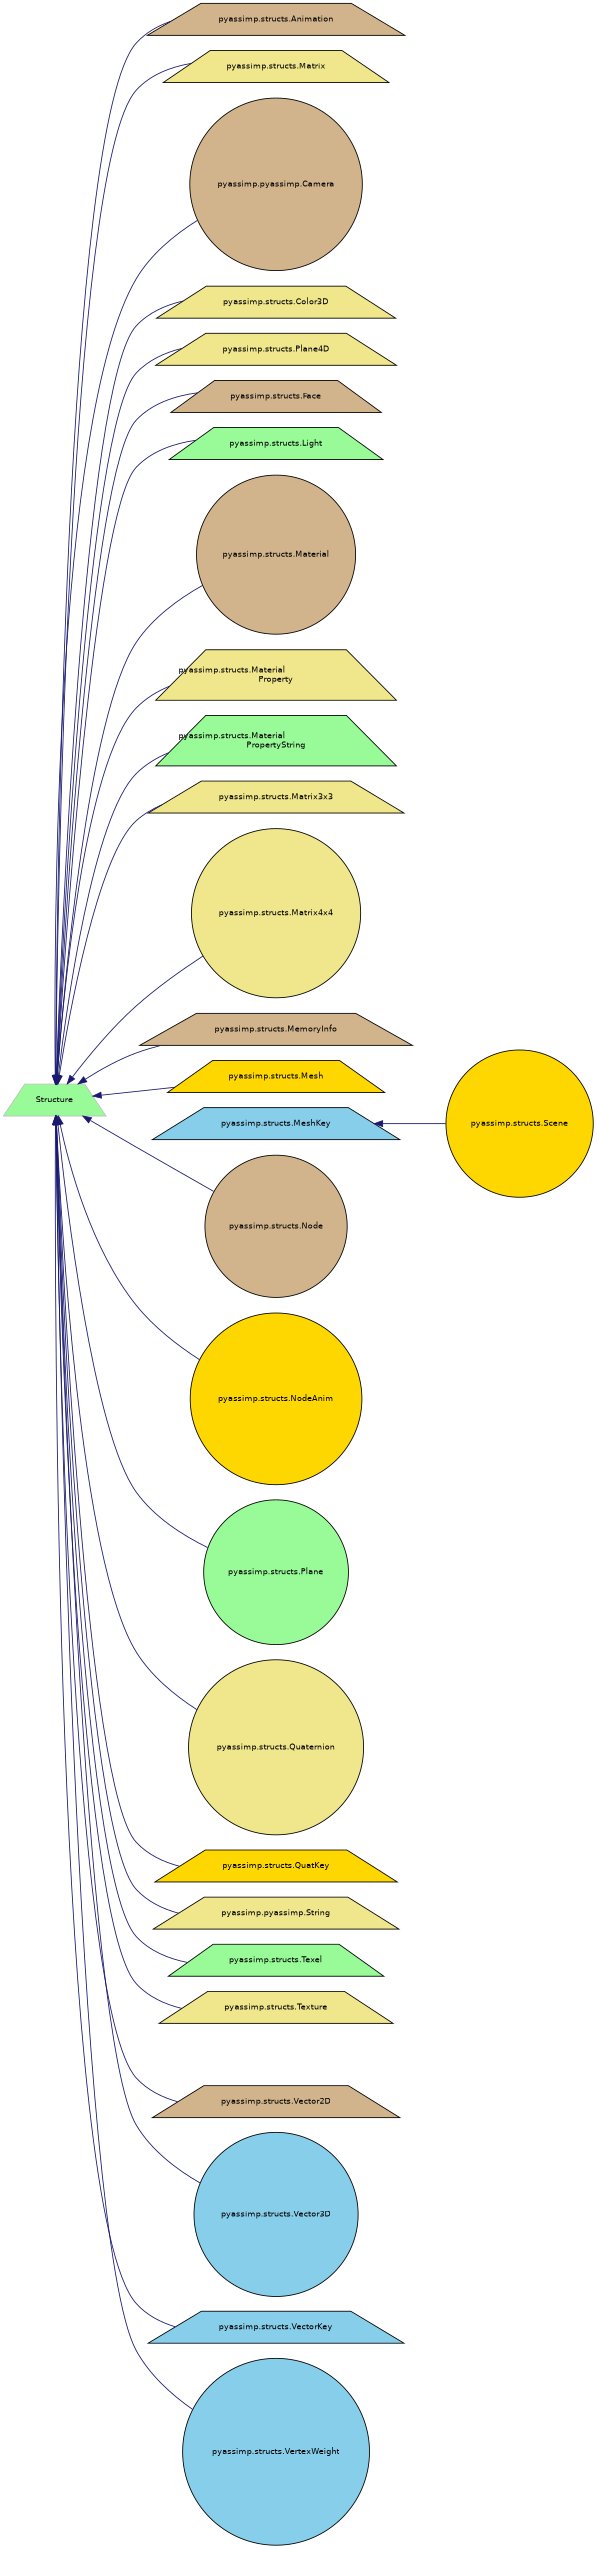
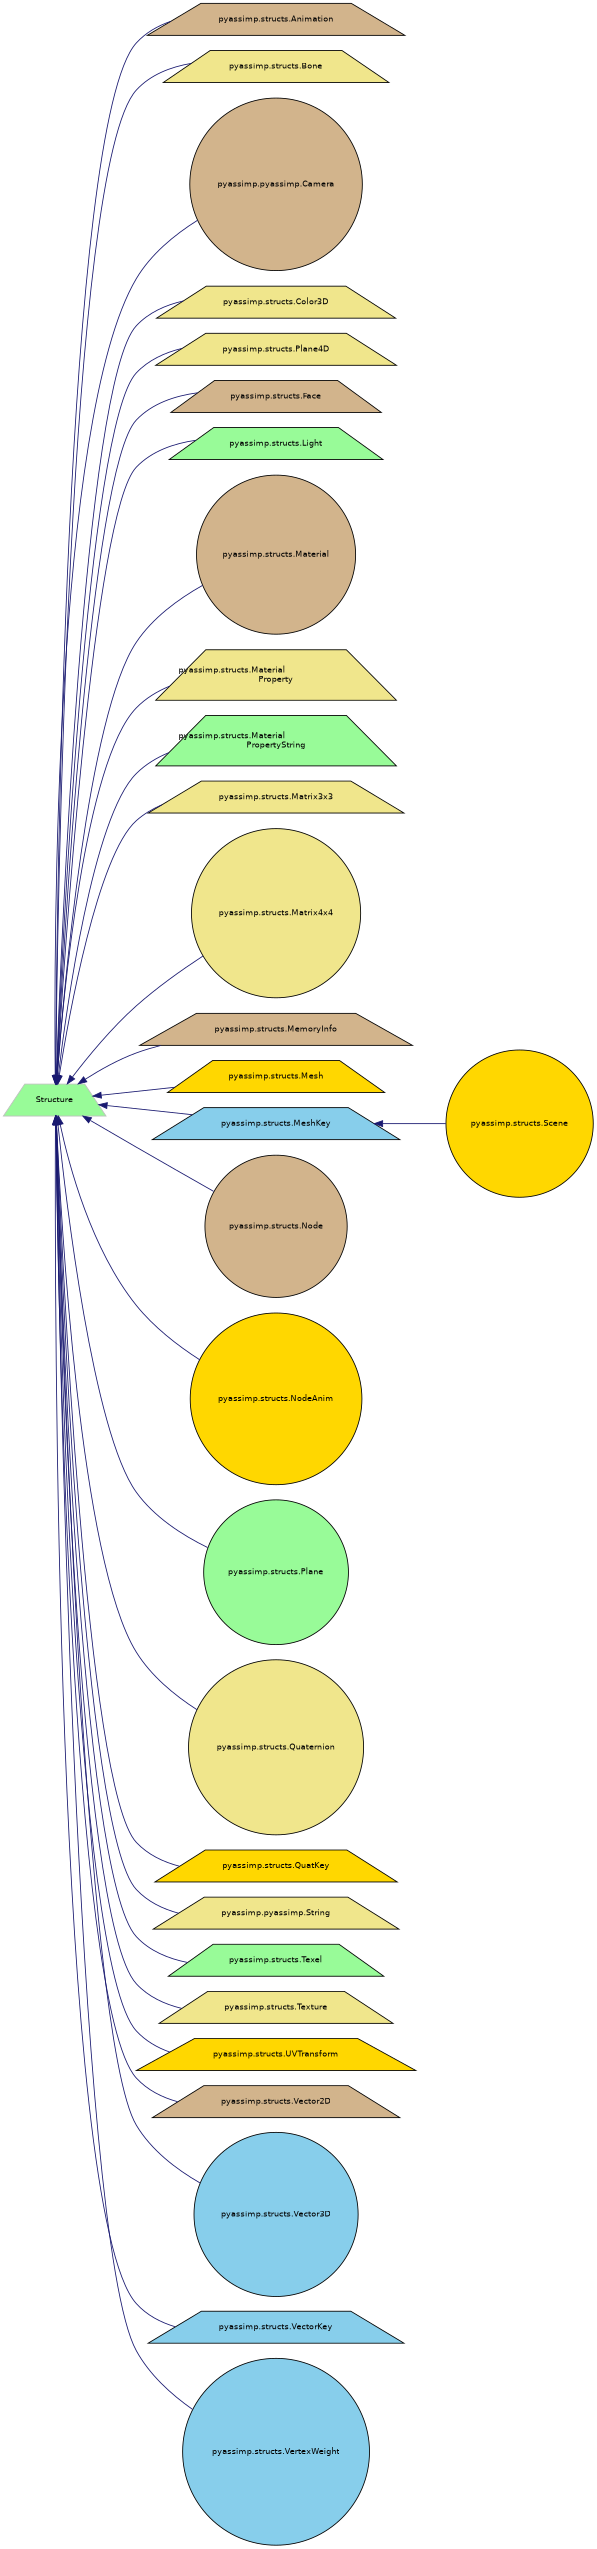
(276, 66) -> (276, 66)
none -> (150, 1110)
none -> (276, 2055)
